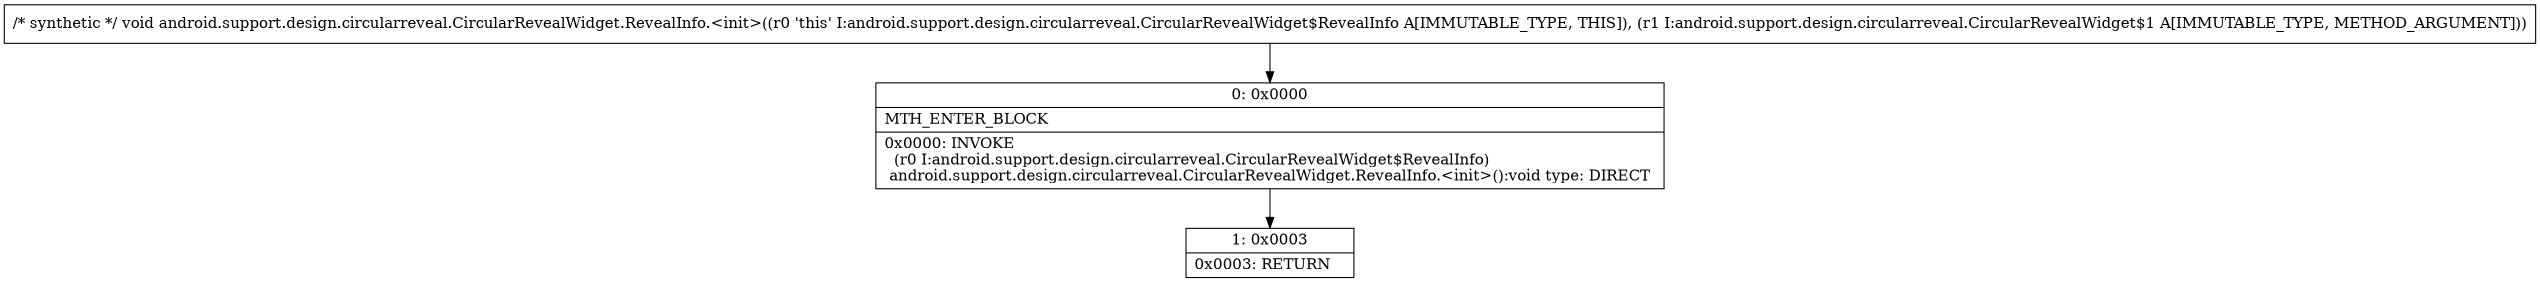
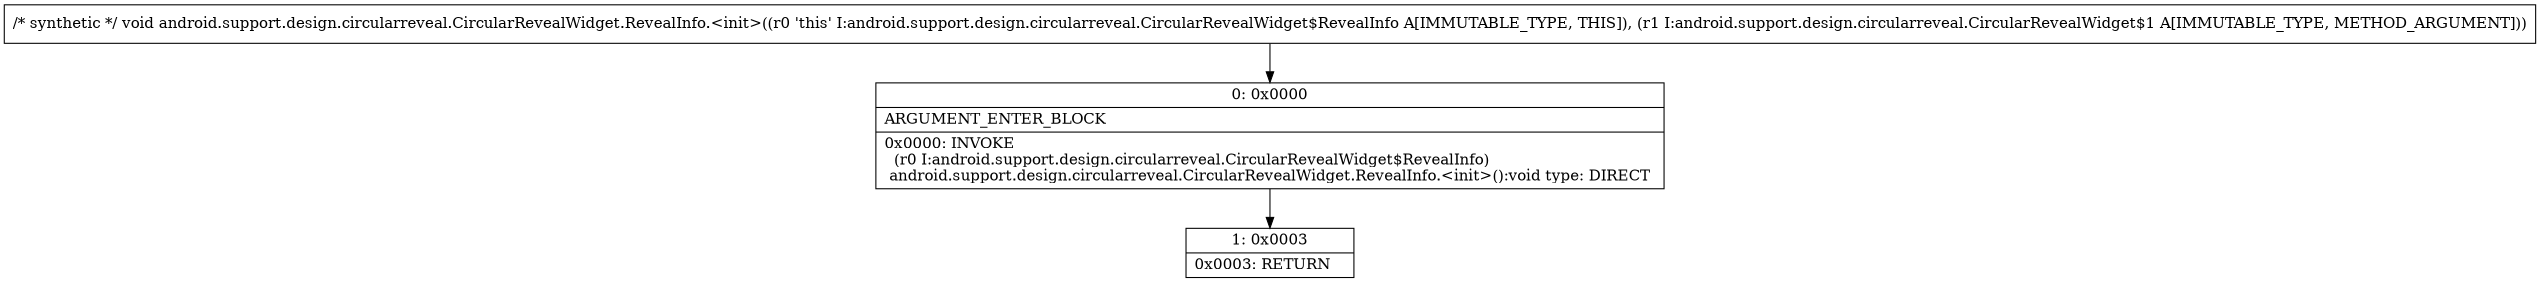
(967, 119) -> (996, 119)
